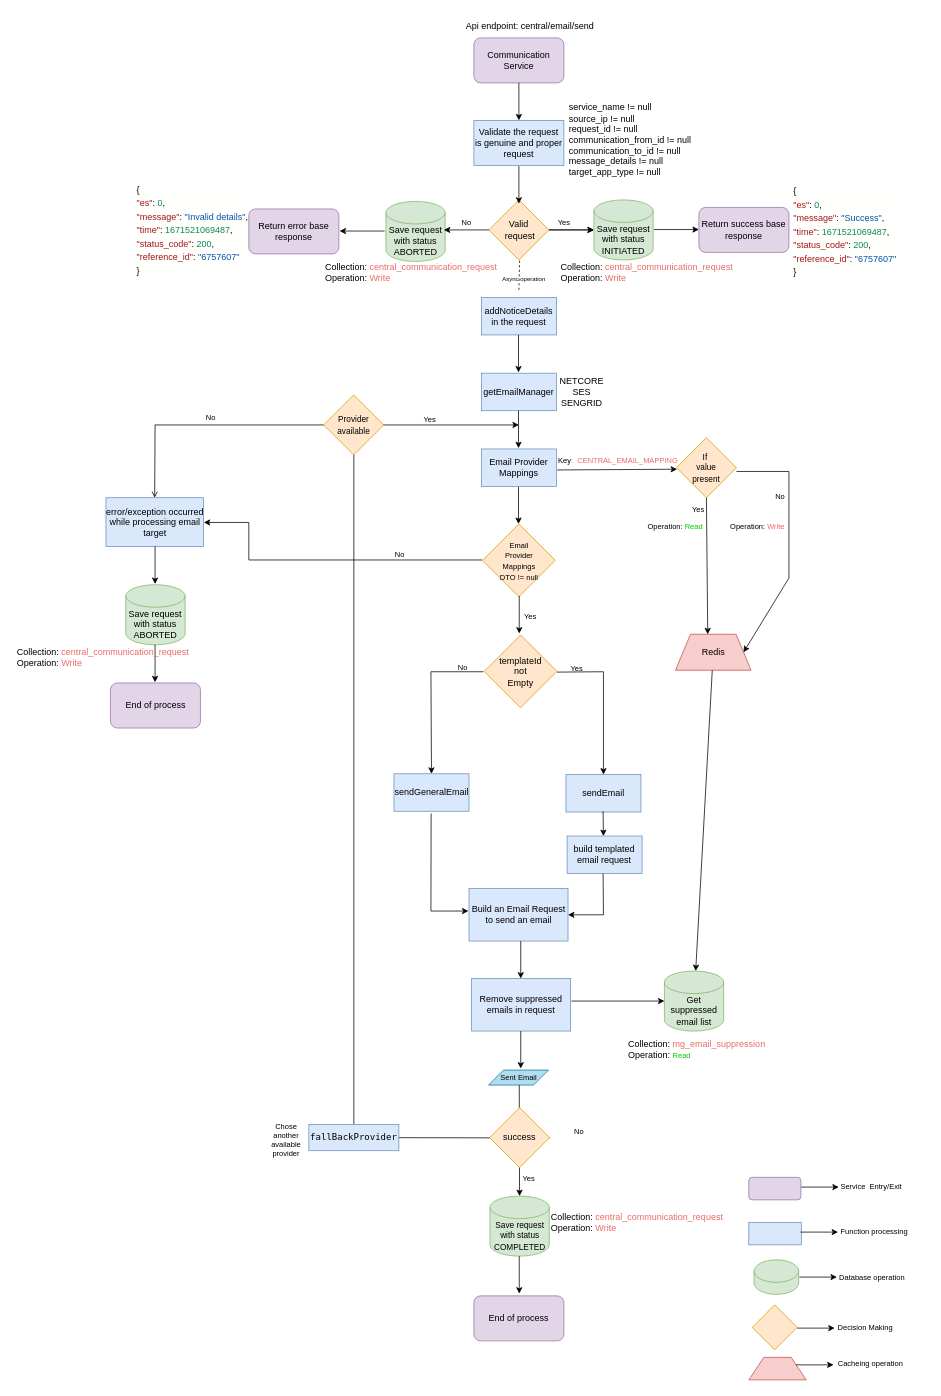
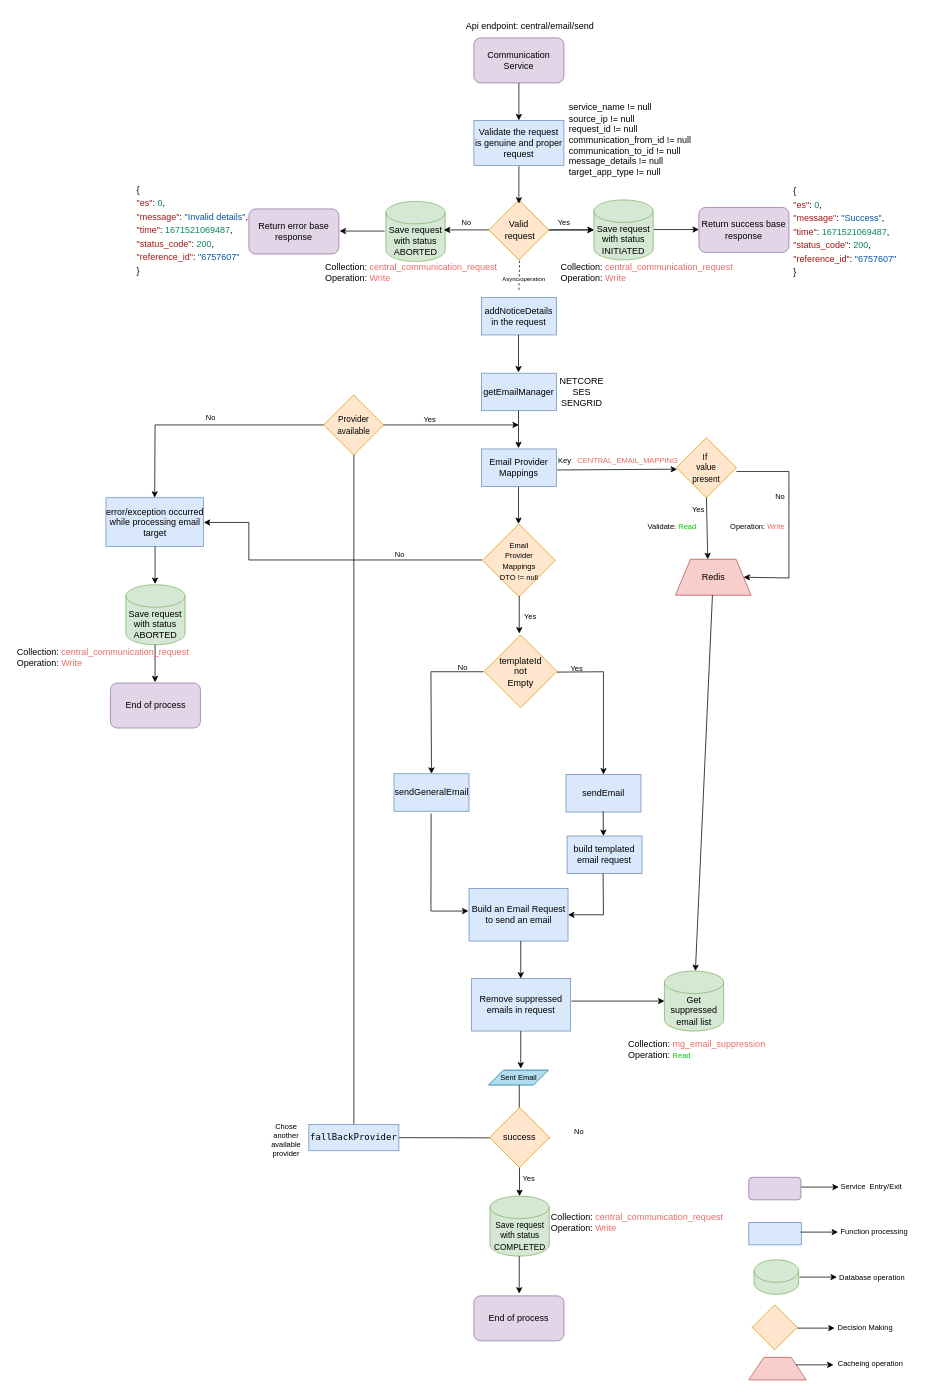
(155, 492) -> (155, 491)
(682, 526) -> (678, 526)
(713, 652) -> (713, 577)
